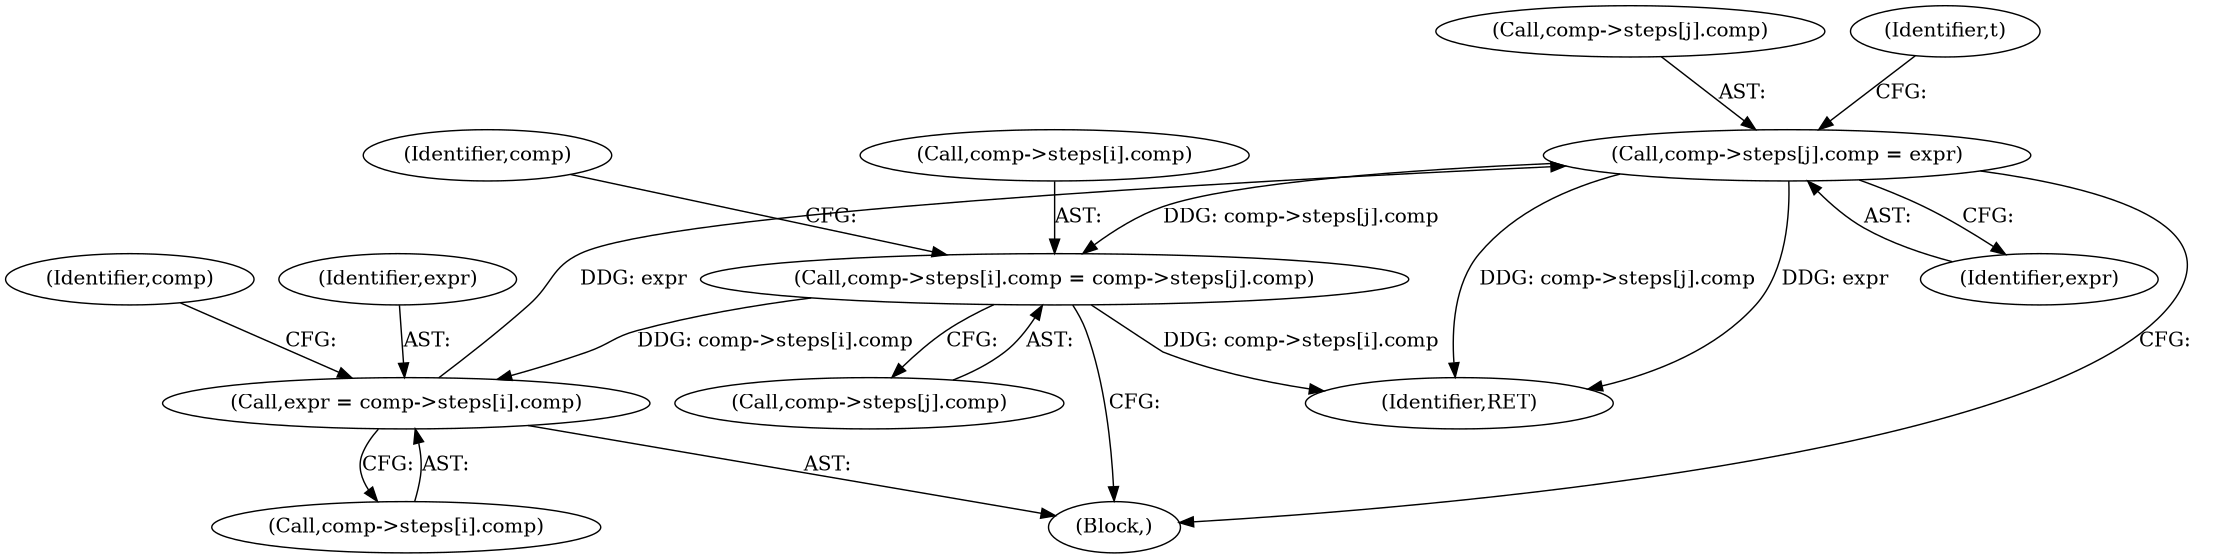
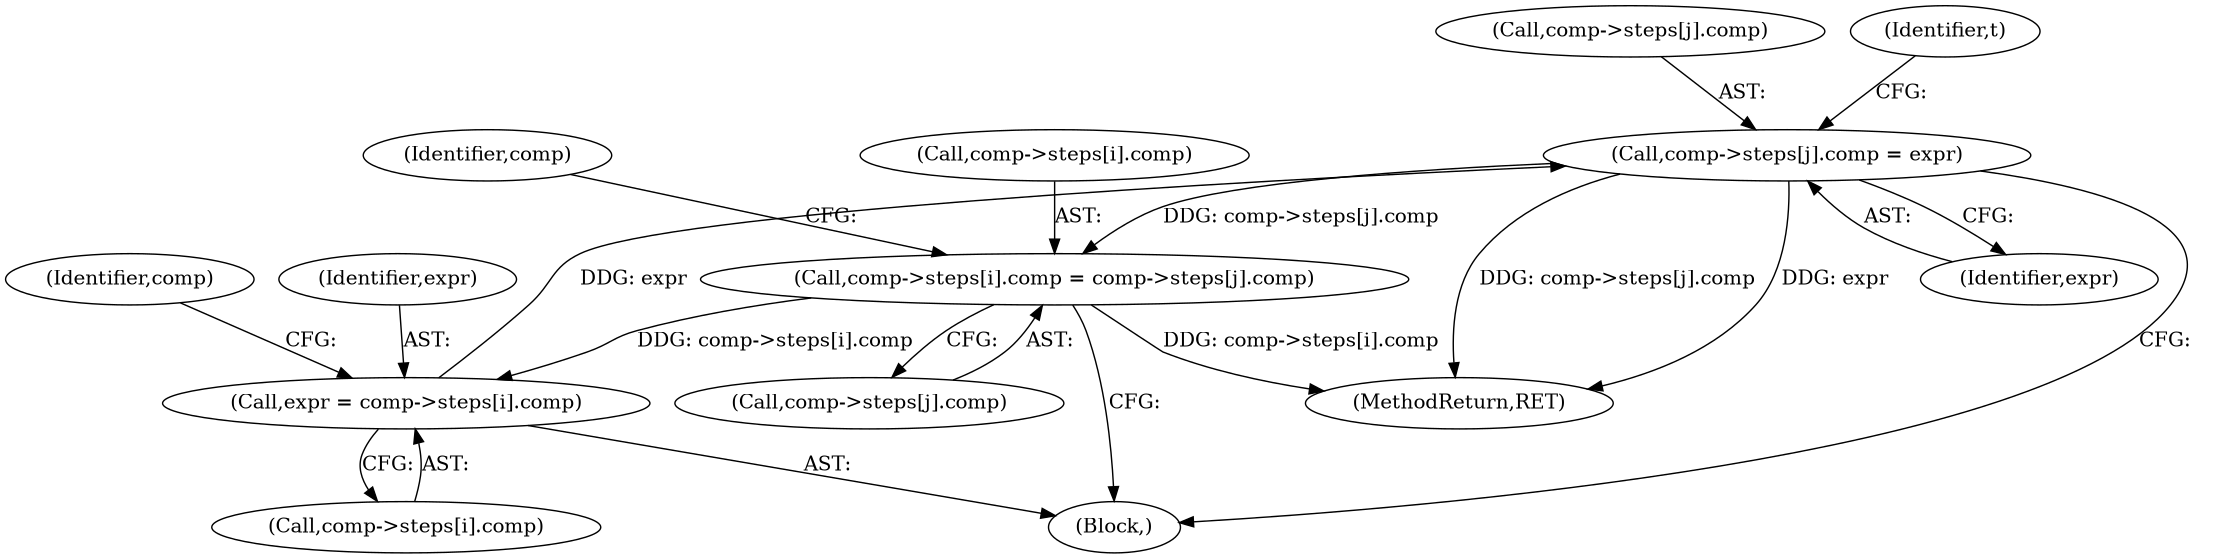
(1459, 403) -> (1459, 403)
